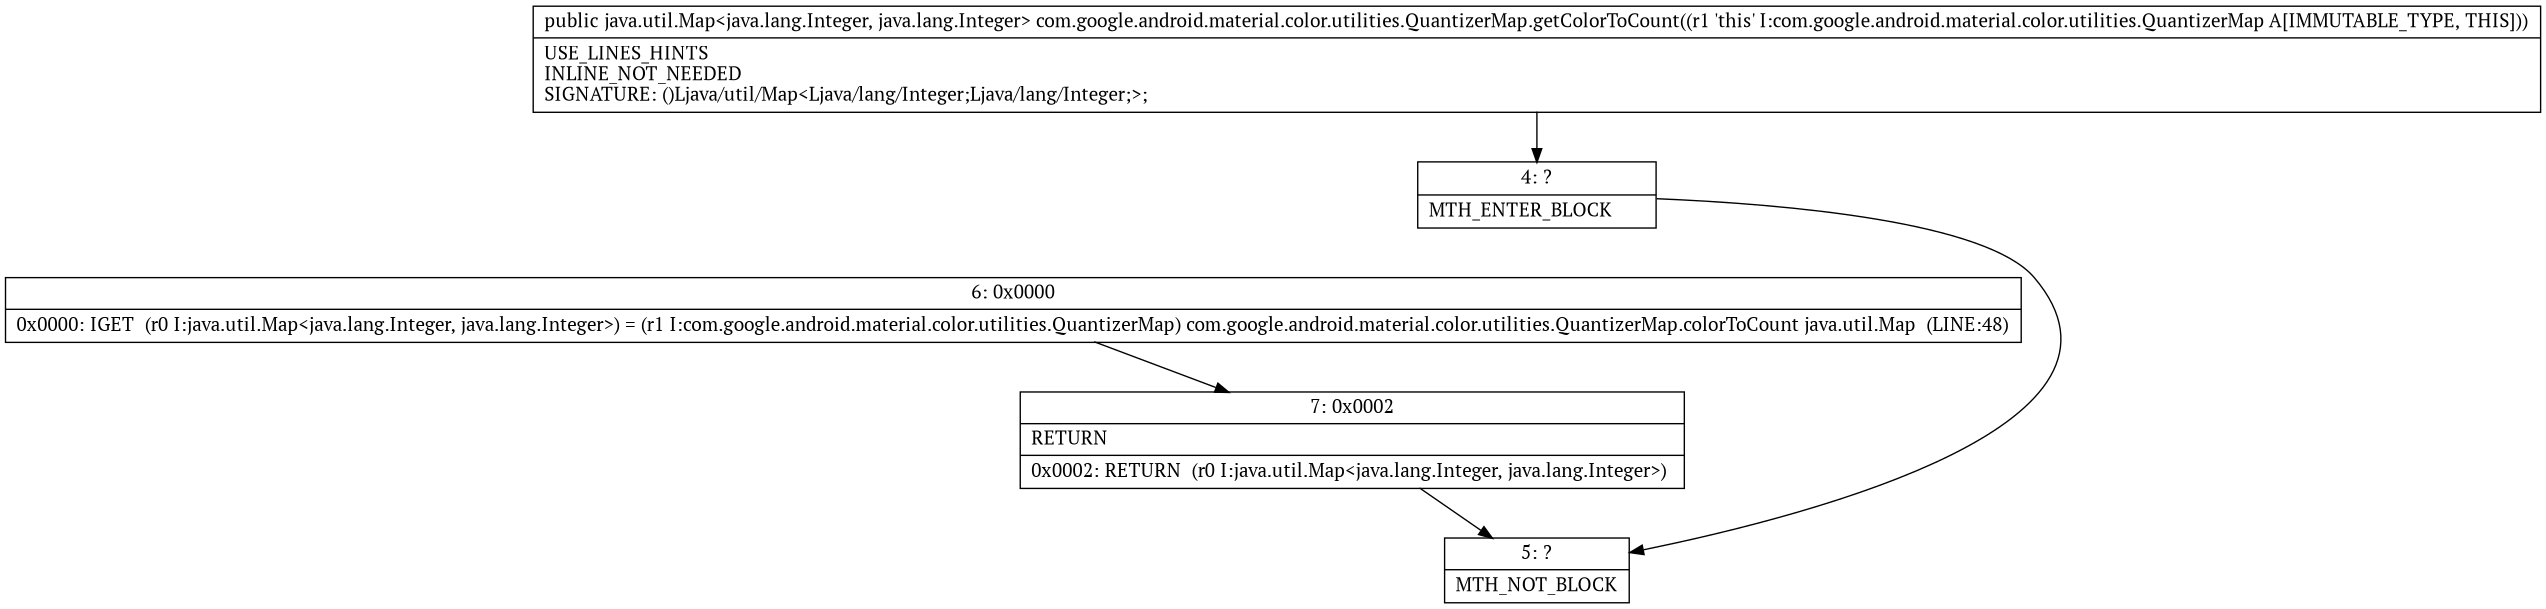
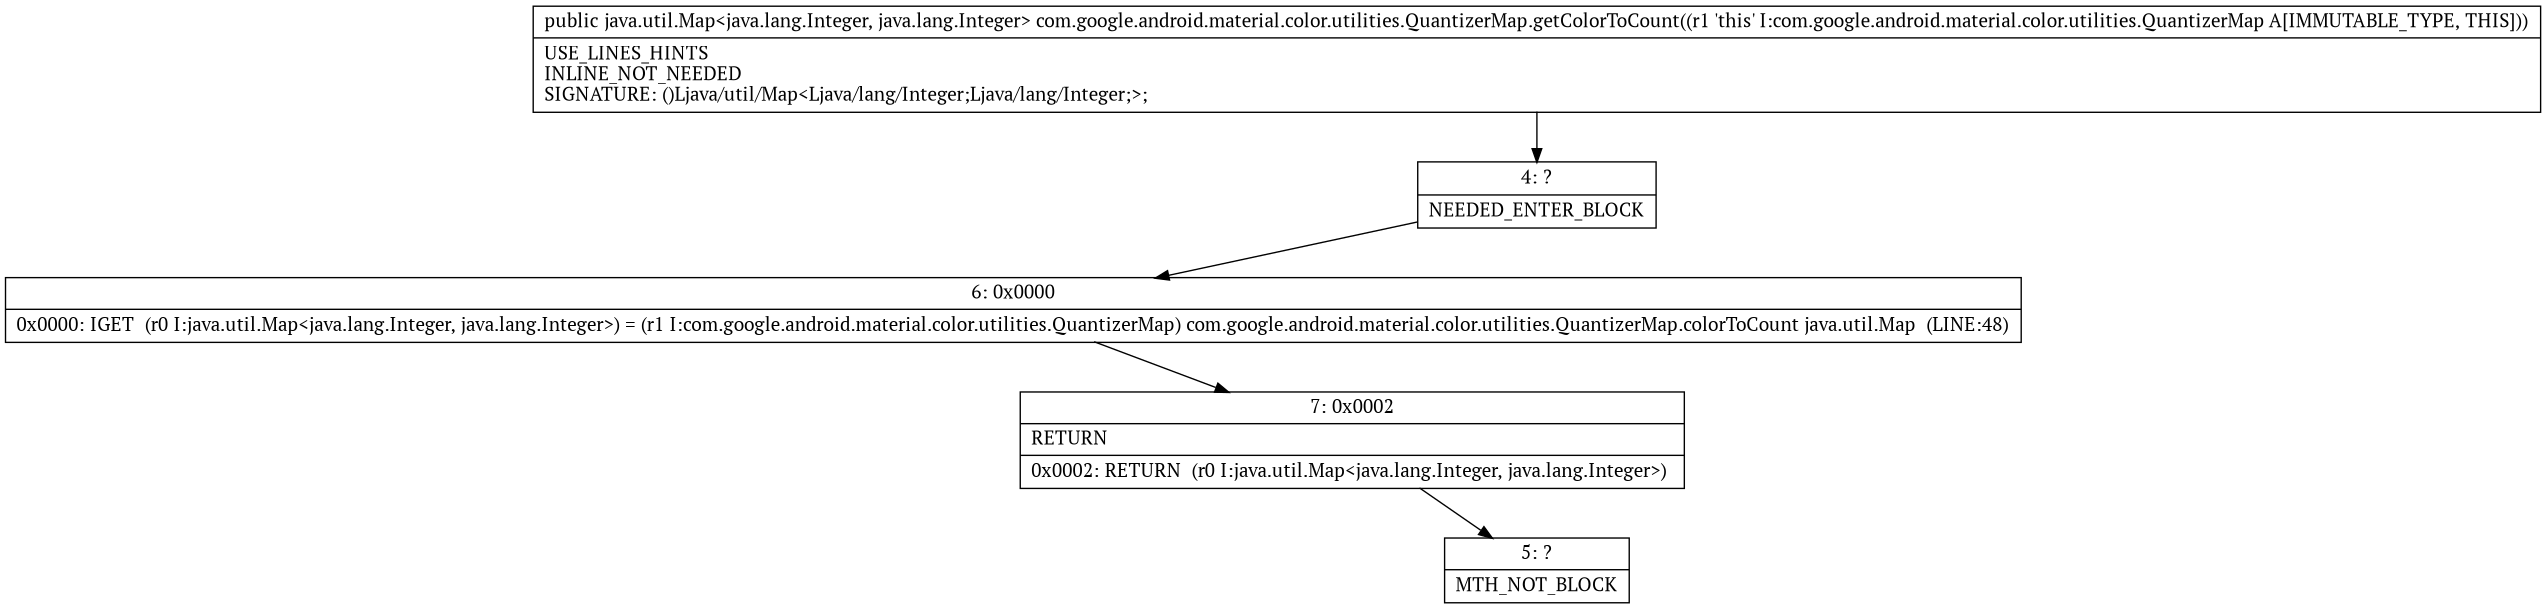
(1520, 211) -> (1537, 211)
(2055, 353) -> (1293, 249)
